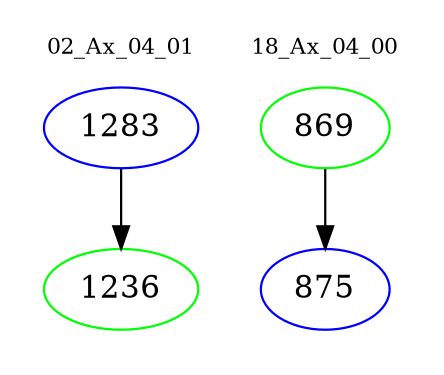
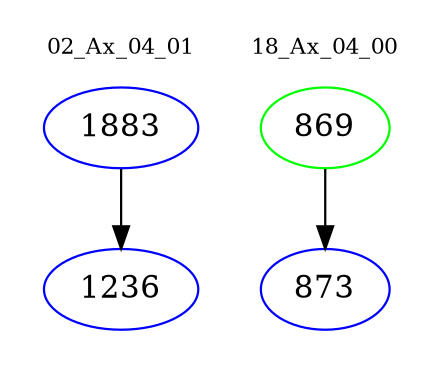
(121, 128) -> (121, 128)
(121, 289) -> (121, 289)
(325, 289) -> (325, 289)
